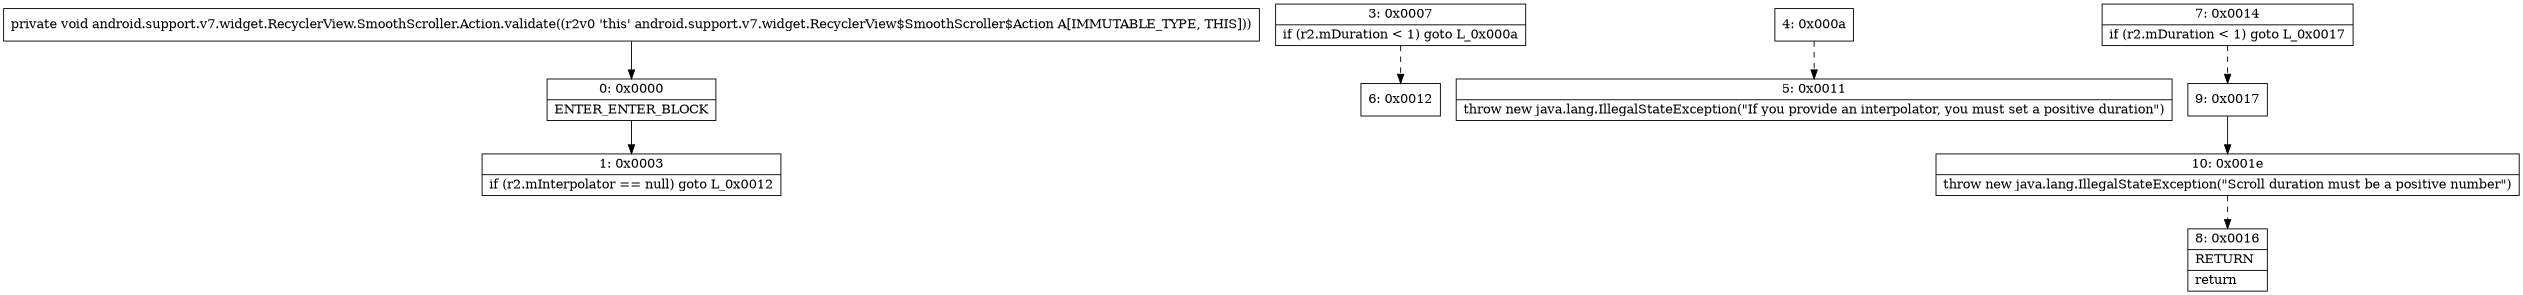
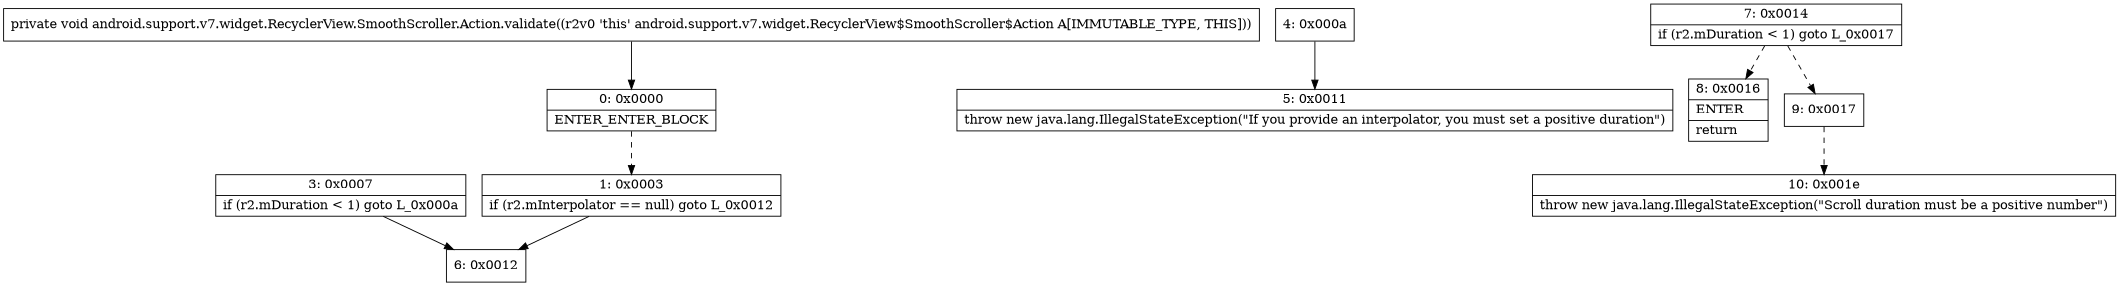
(1814, 56) -> (1315, 61)
(1401, 60) -> (414, 231)
(2228, 130) -> (1824, 146)
(631, 133) -> (631, 148)
(2228, 208) -> (1758, 58)
none -> (558, 231)
(2224, 260) -> (1720, 110)
